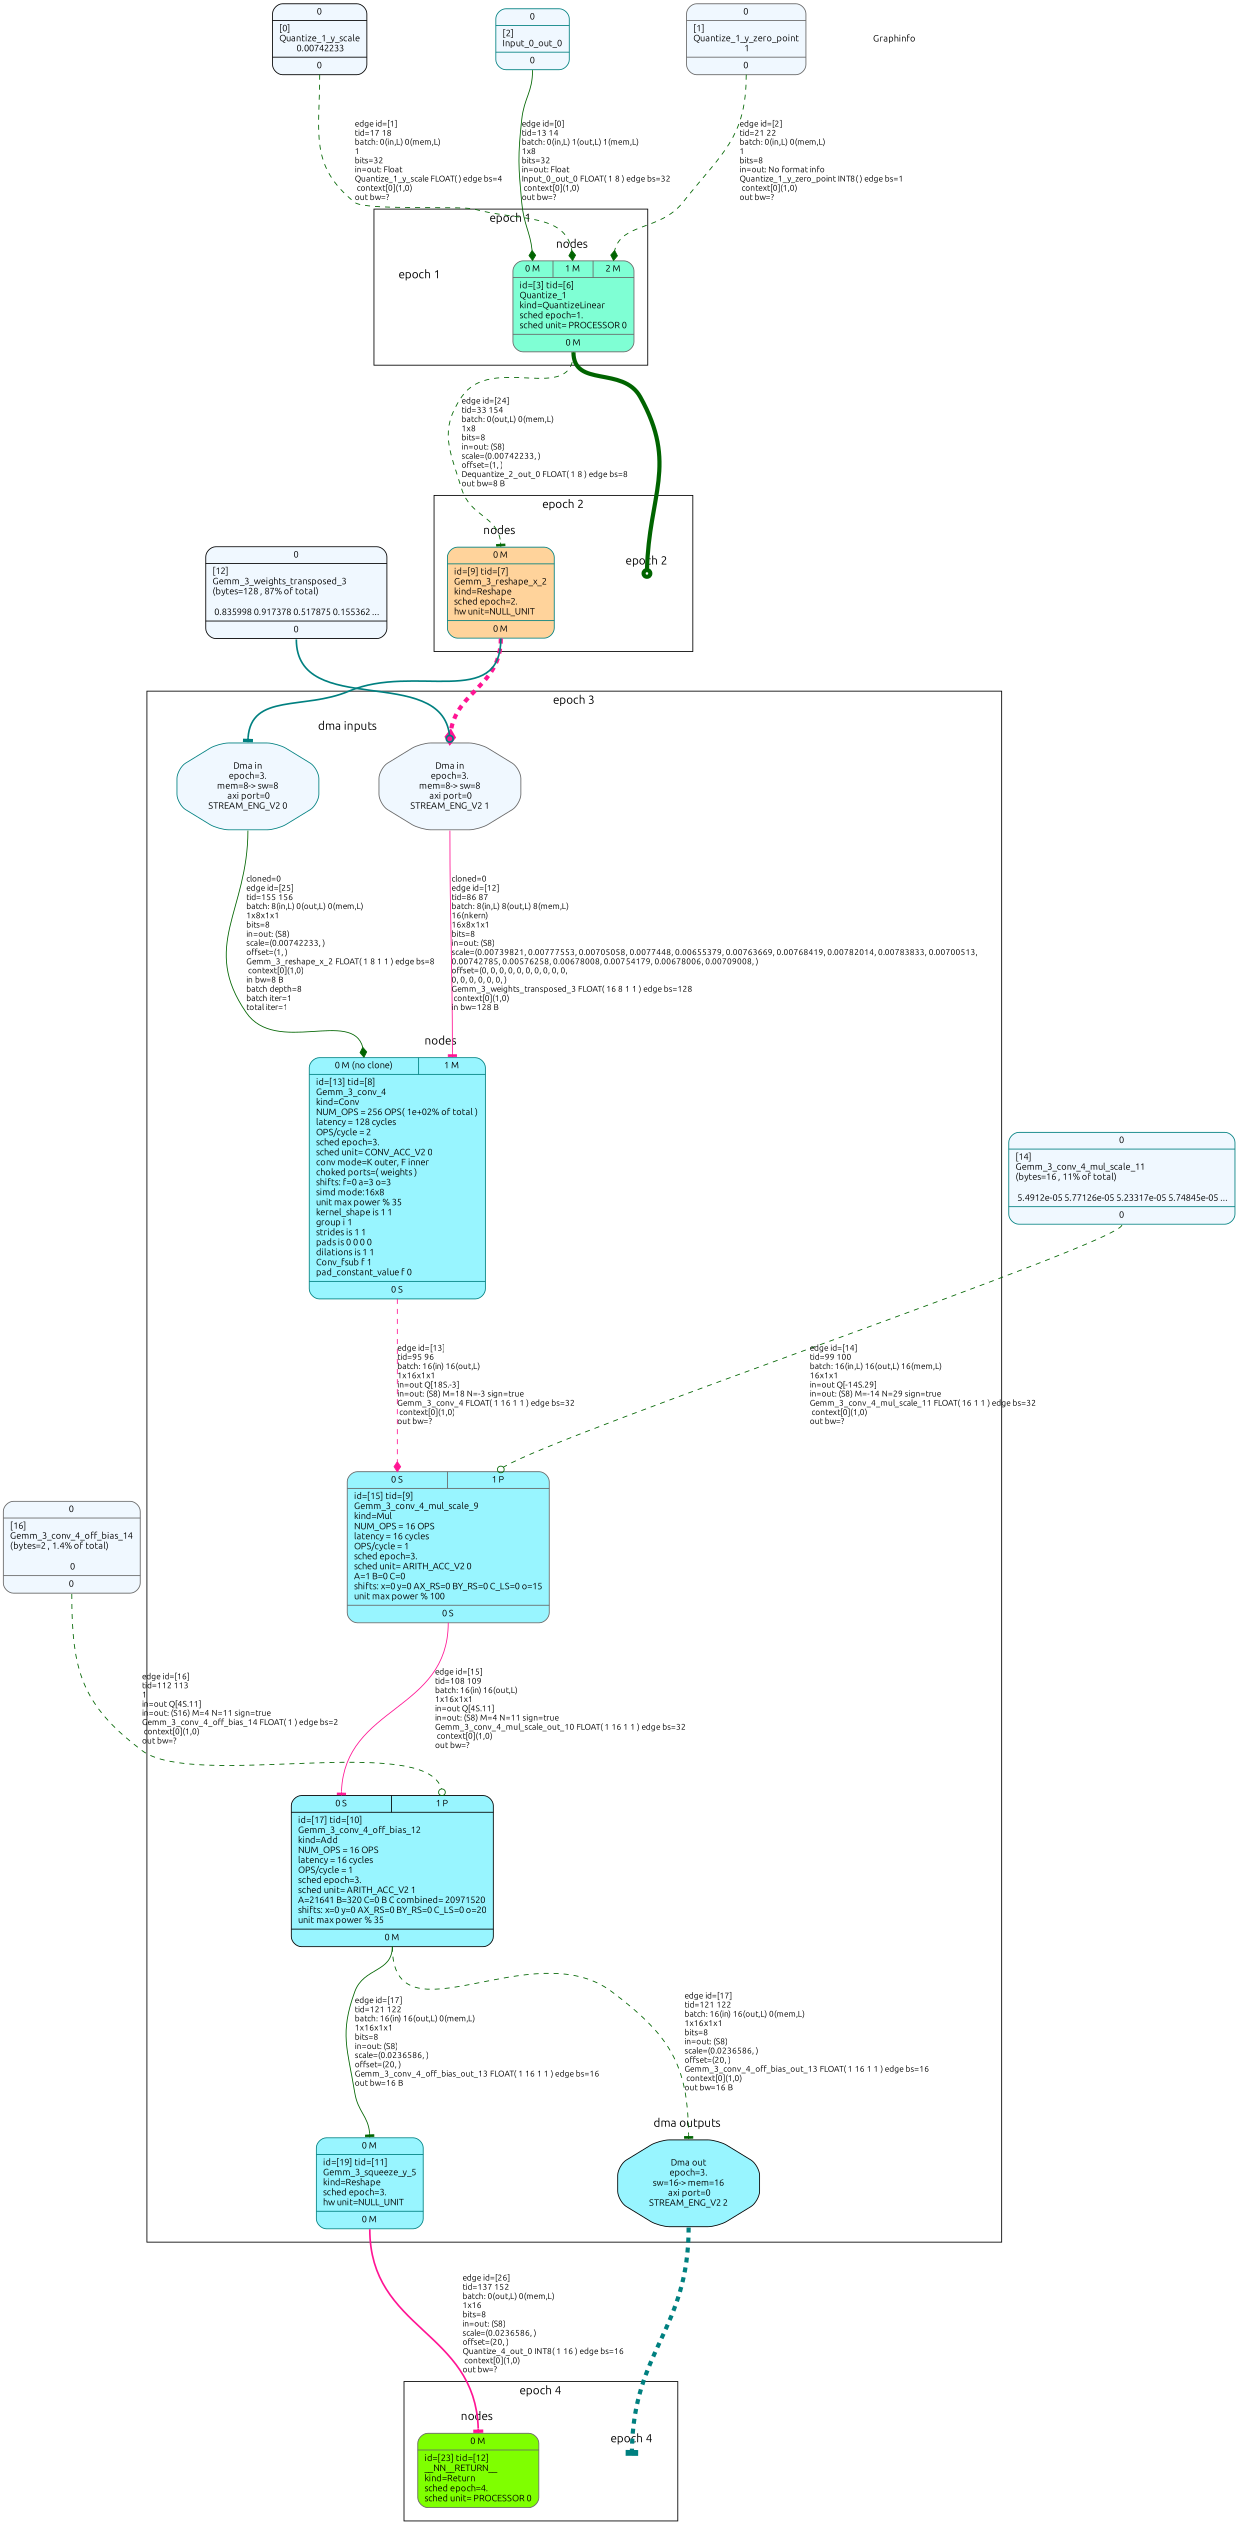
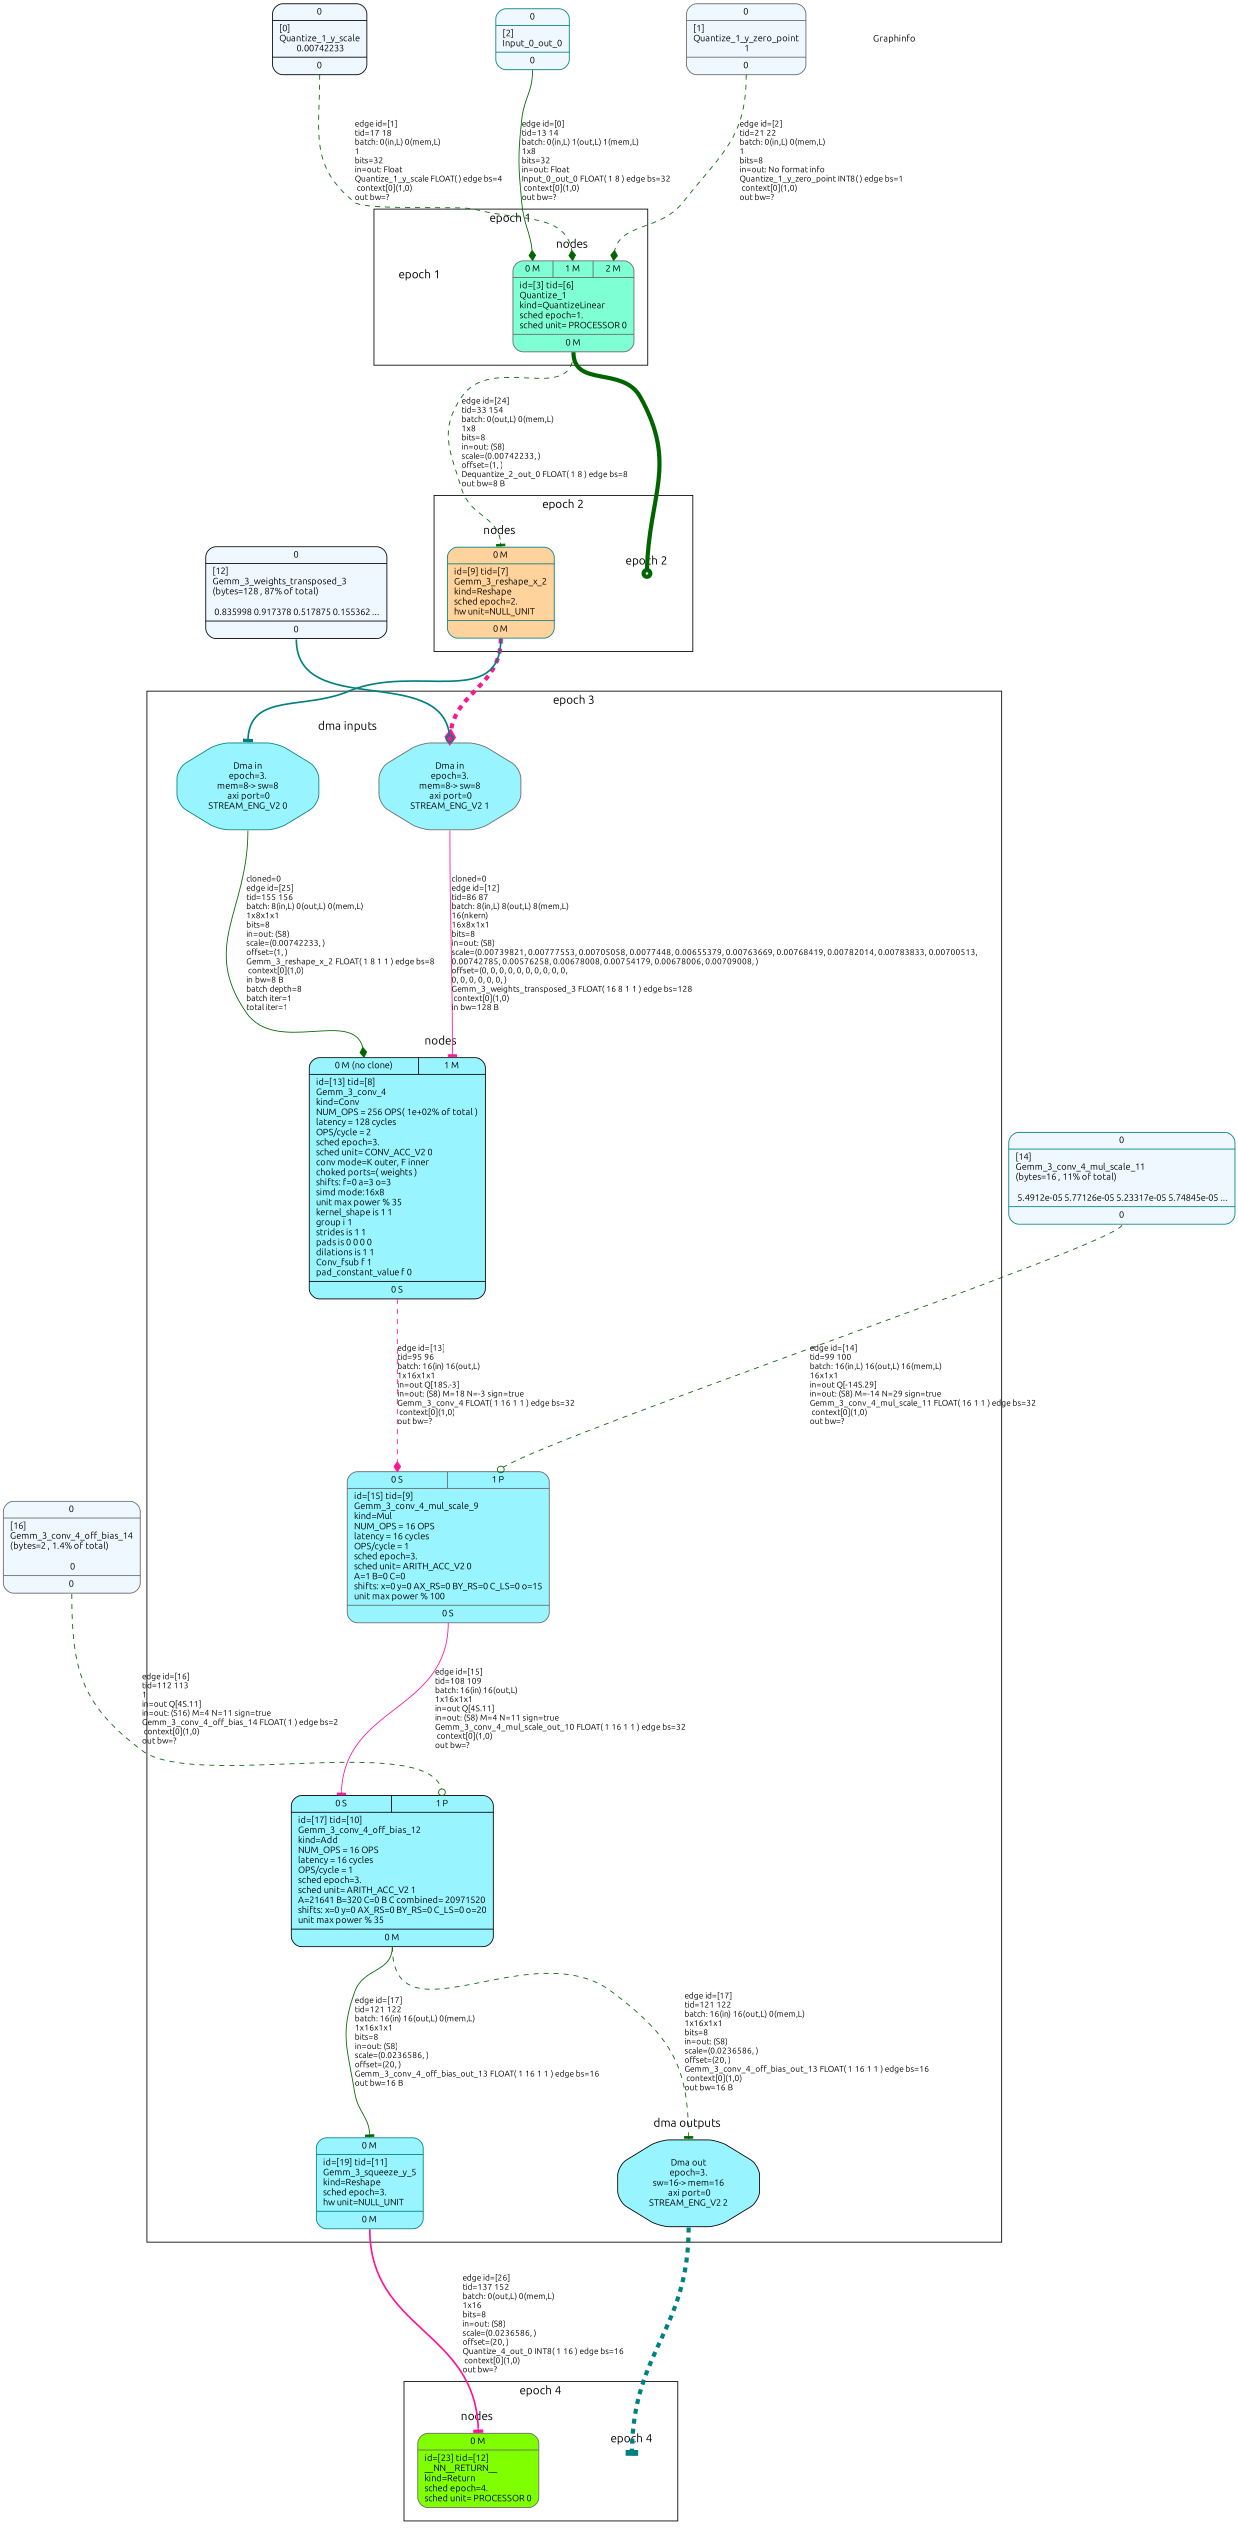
(248, 786) -> (248, 786)
(450, 786) -> (450, 786)
(397, 1178) -> (397, 1178)
